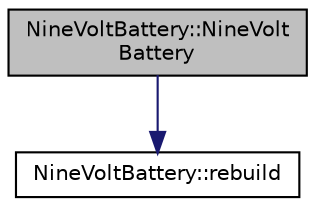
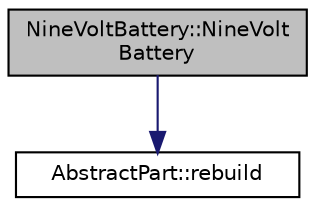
(158, 175) -> (158, 175)
